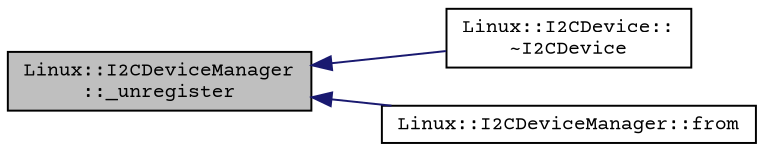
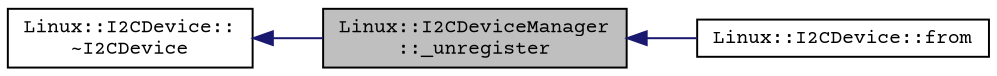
(389, 57) -> (298, 38)
(569, 124) -> (843, 38)
